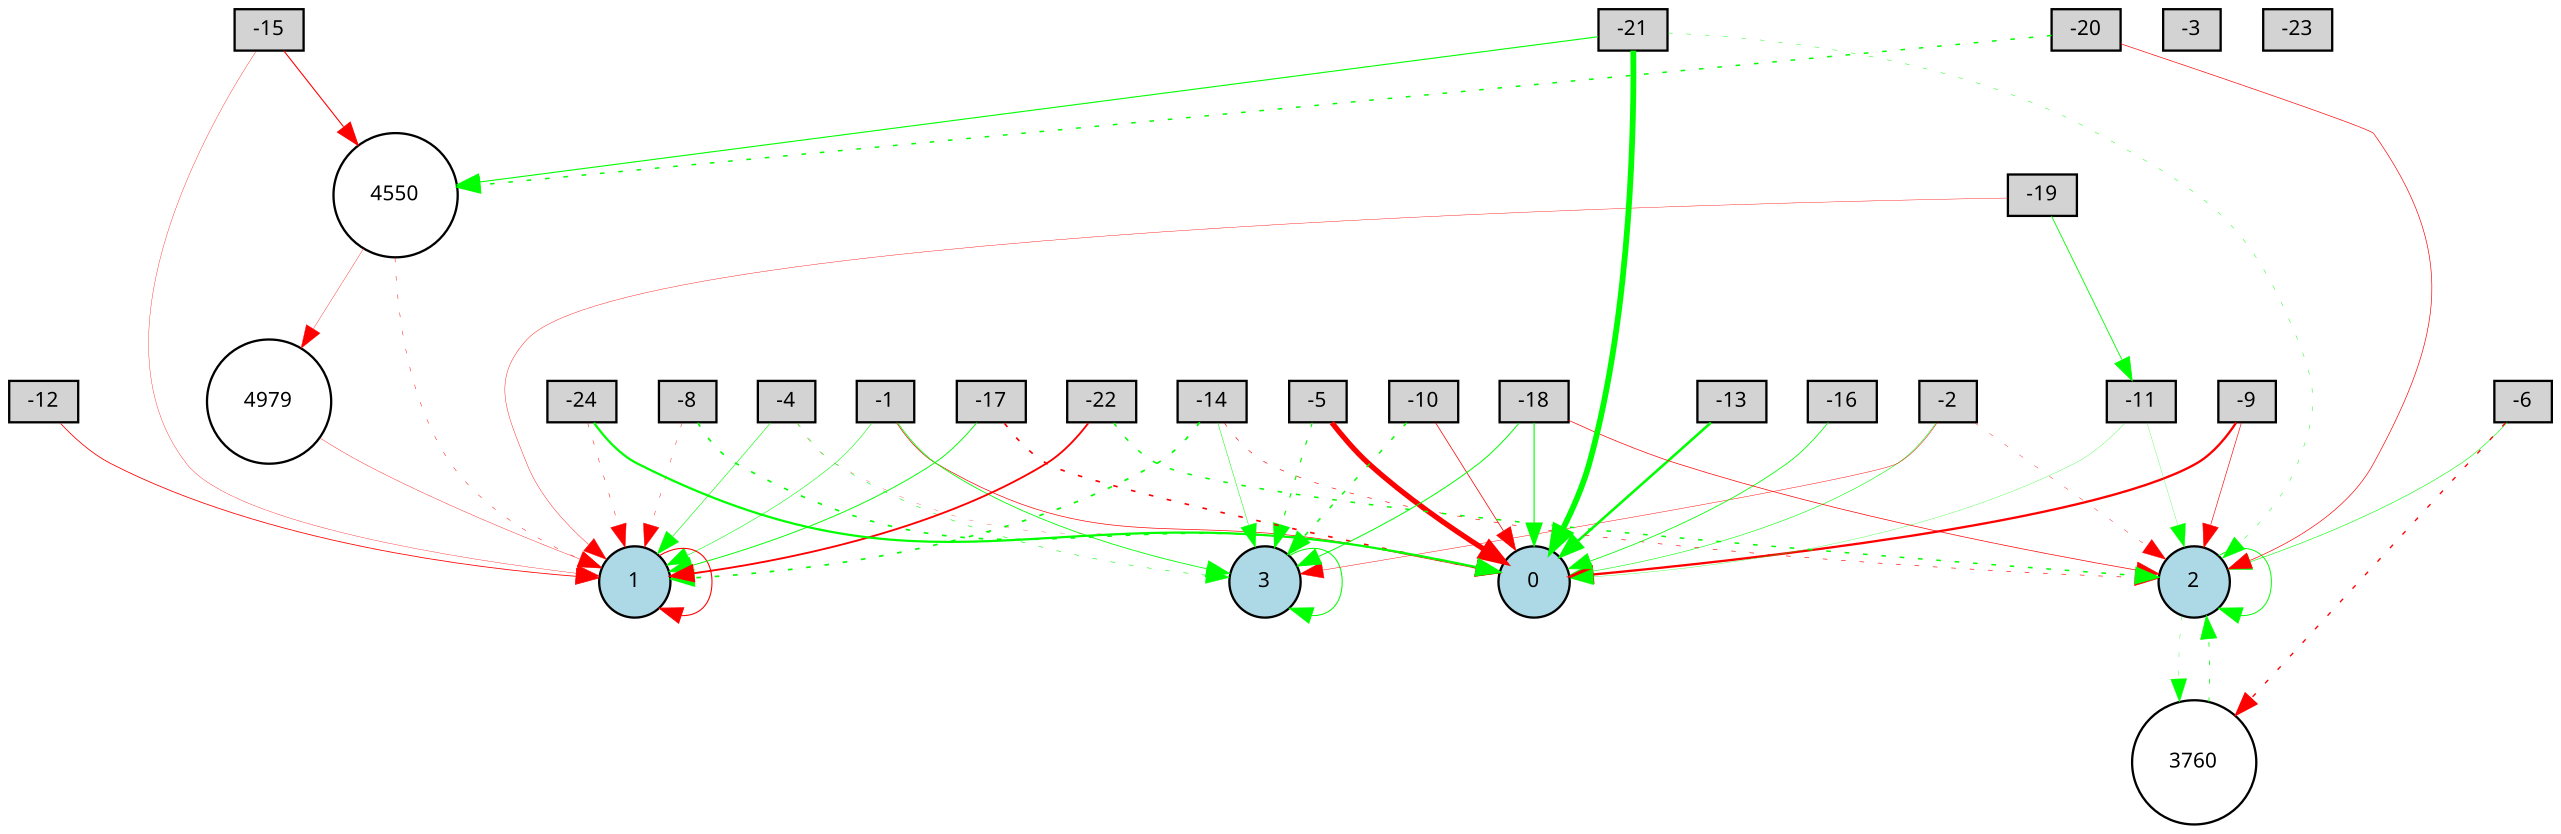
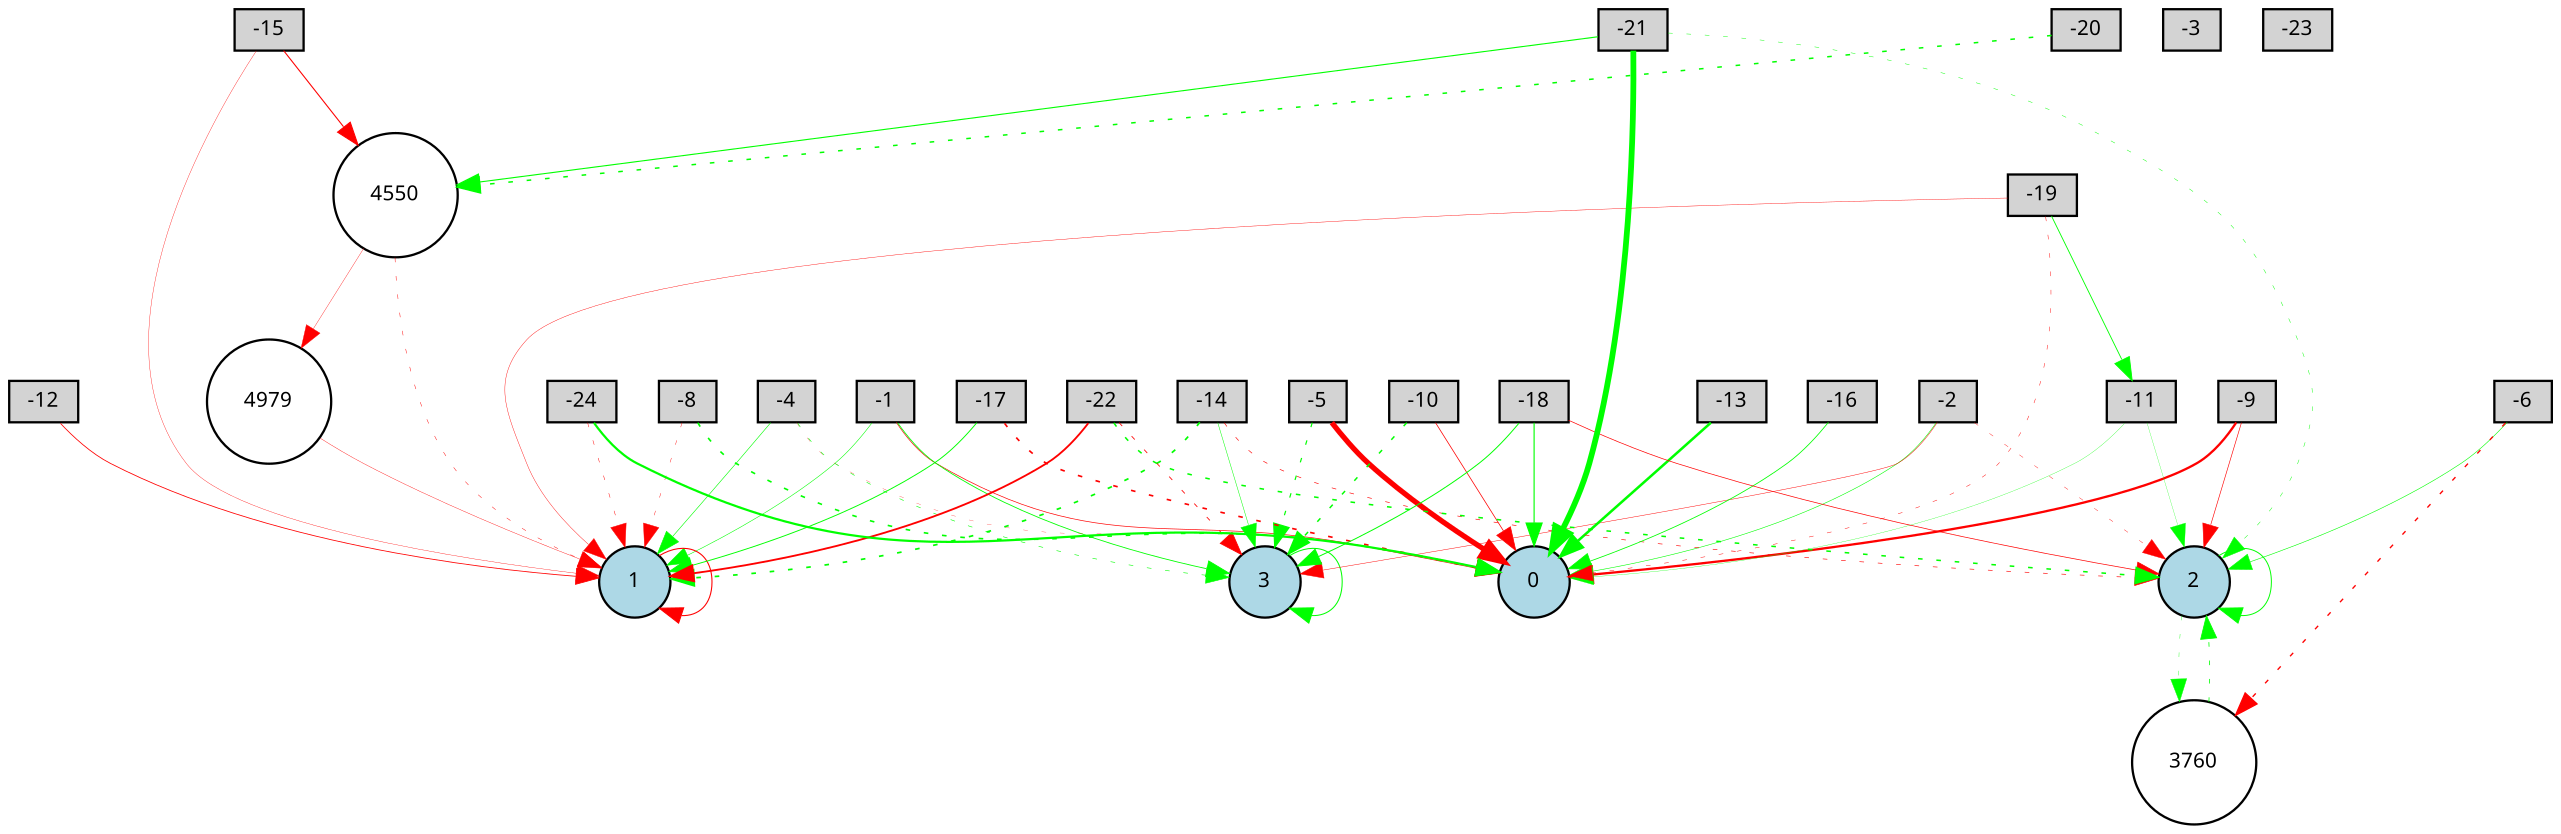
(2426, 244) -> none
none -> (1175, 483)
none -> (1927, 504)
